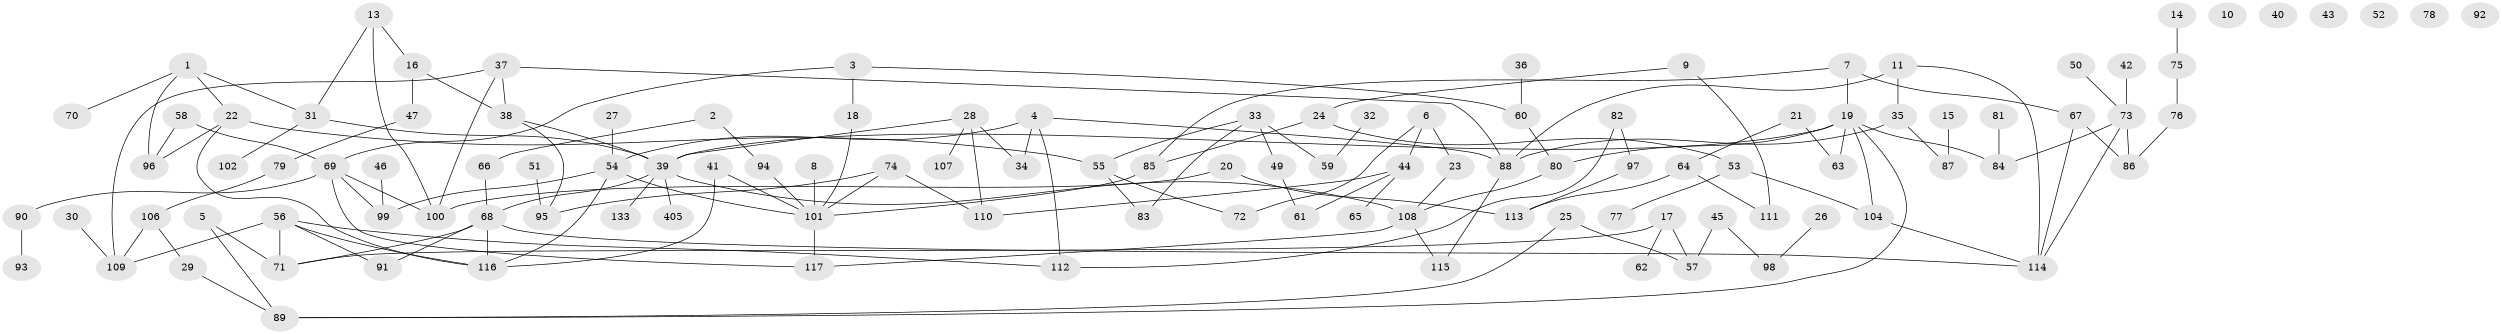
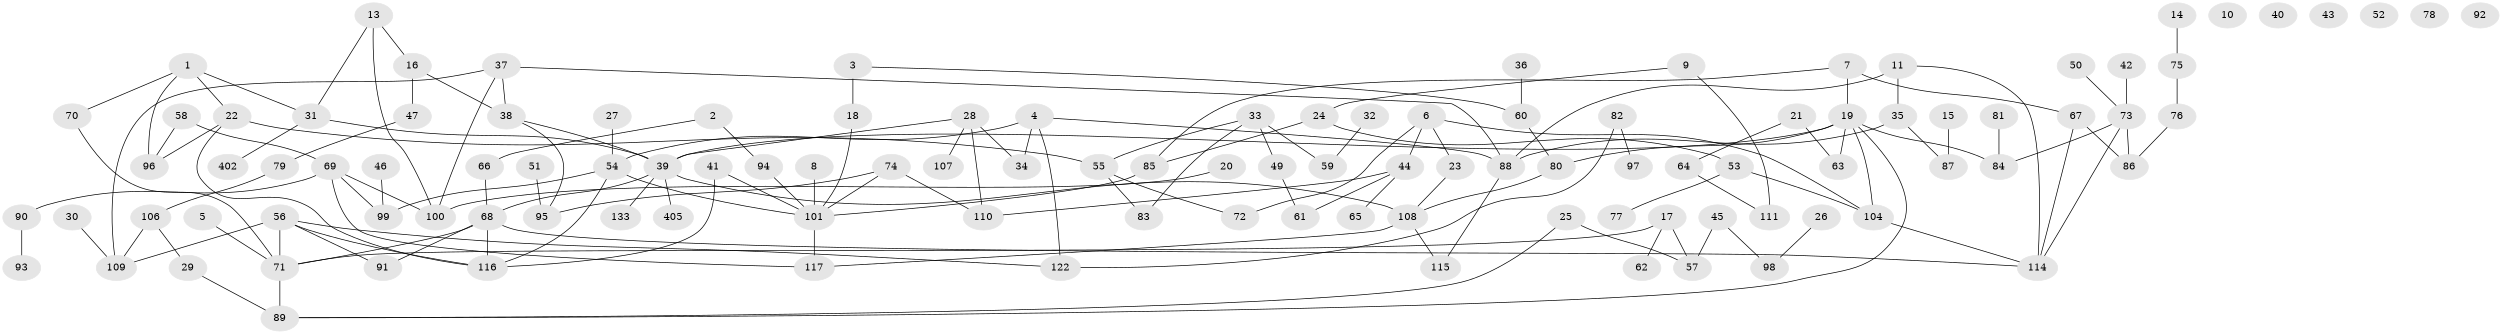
(586, 104) -> none
none -> (1649, 135)
(228, 167) -> (228, 167)
none -> (139, 187)
(1514, 217) -> none
(241, 268) -> (280, 293)
(1060, 268) -> (1060, 268)
